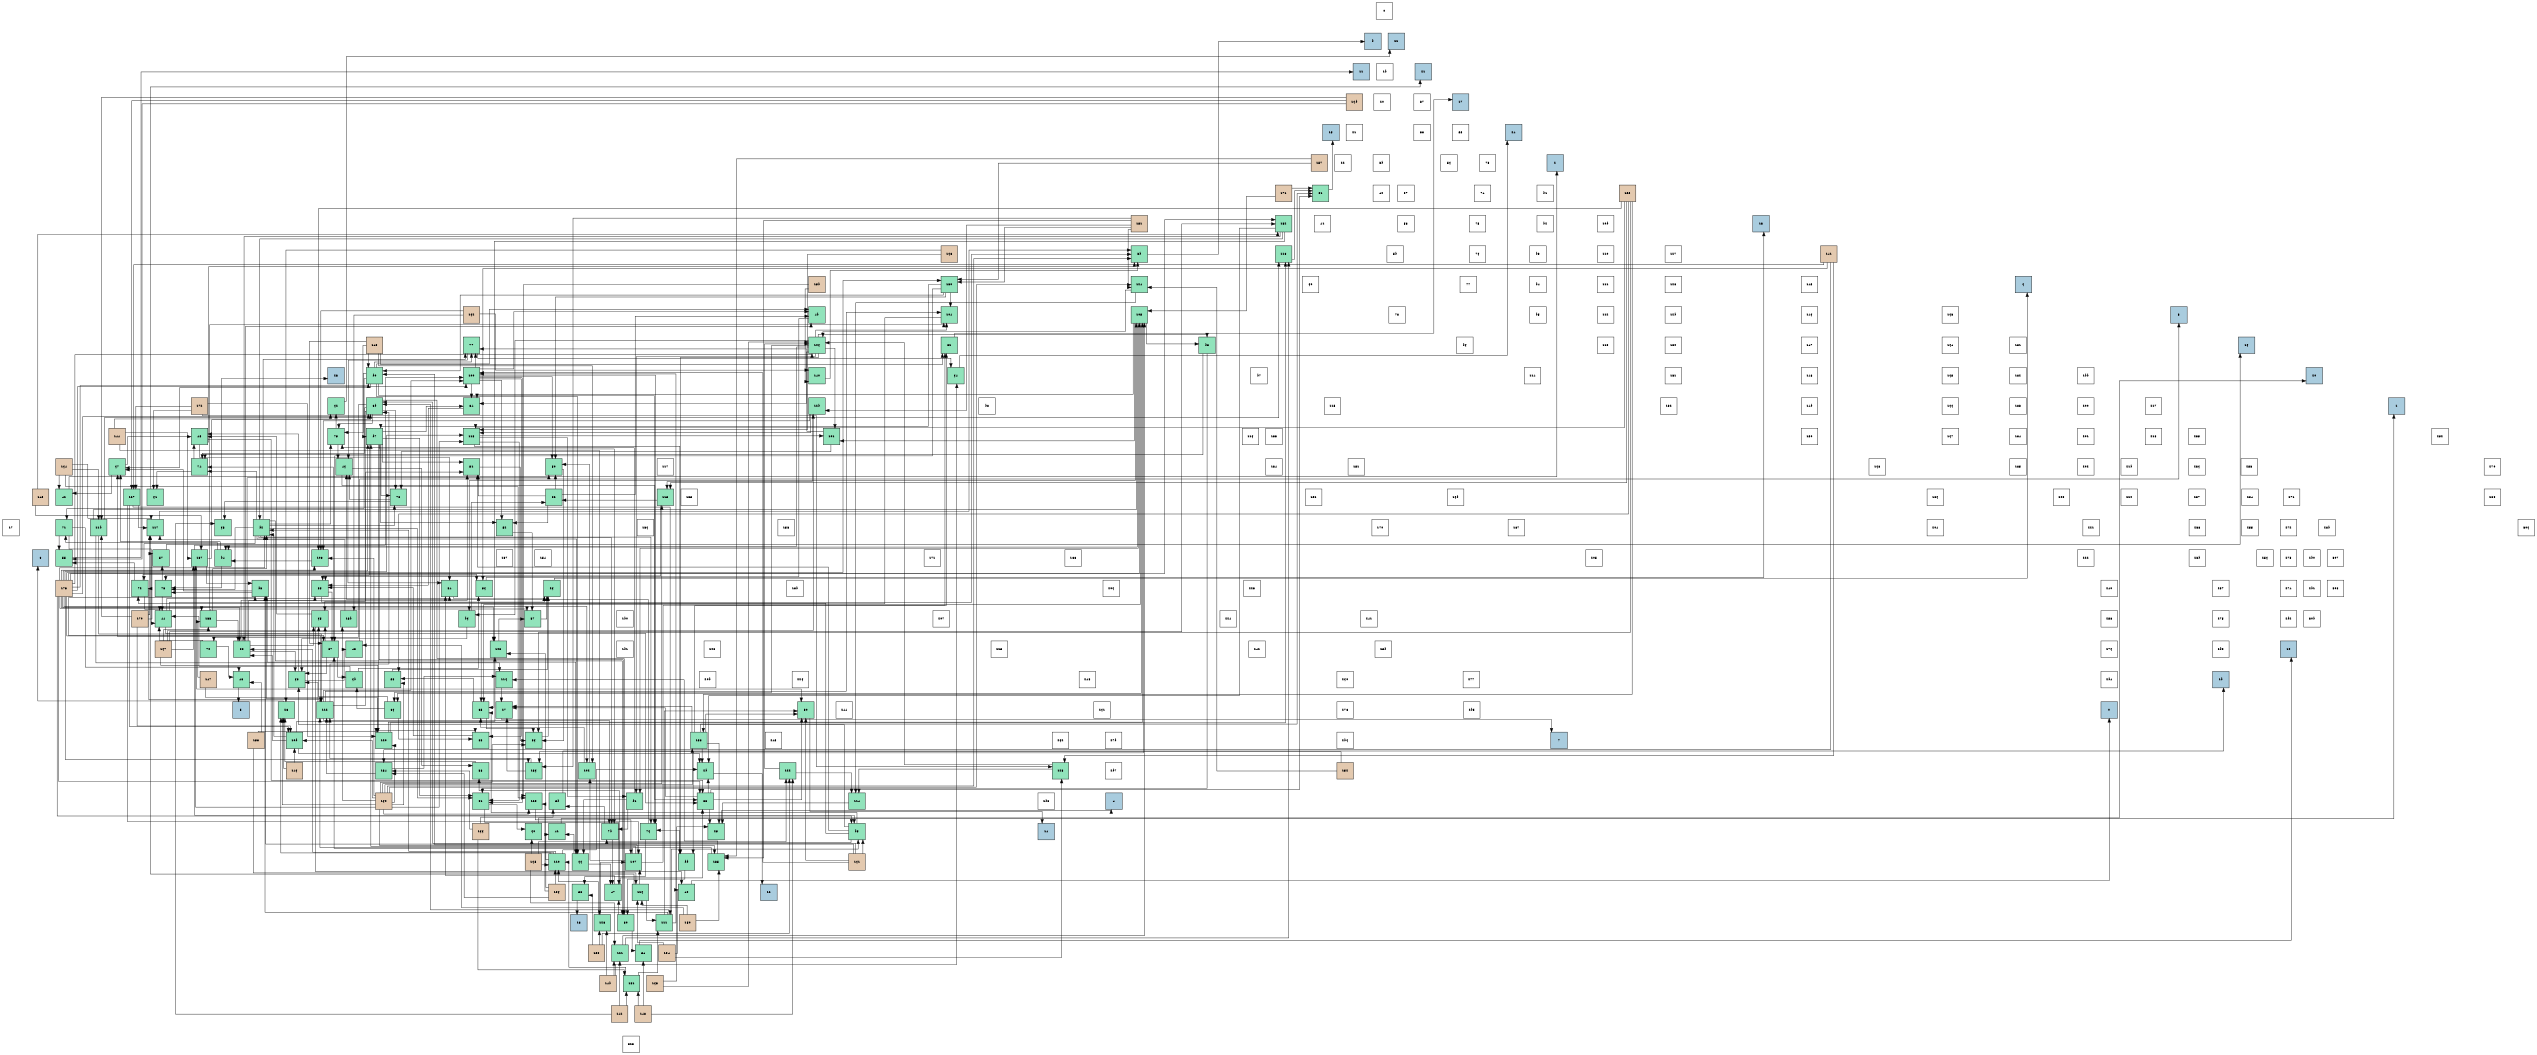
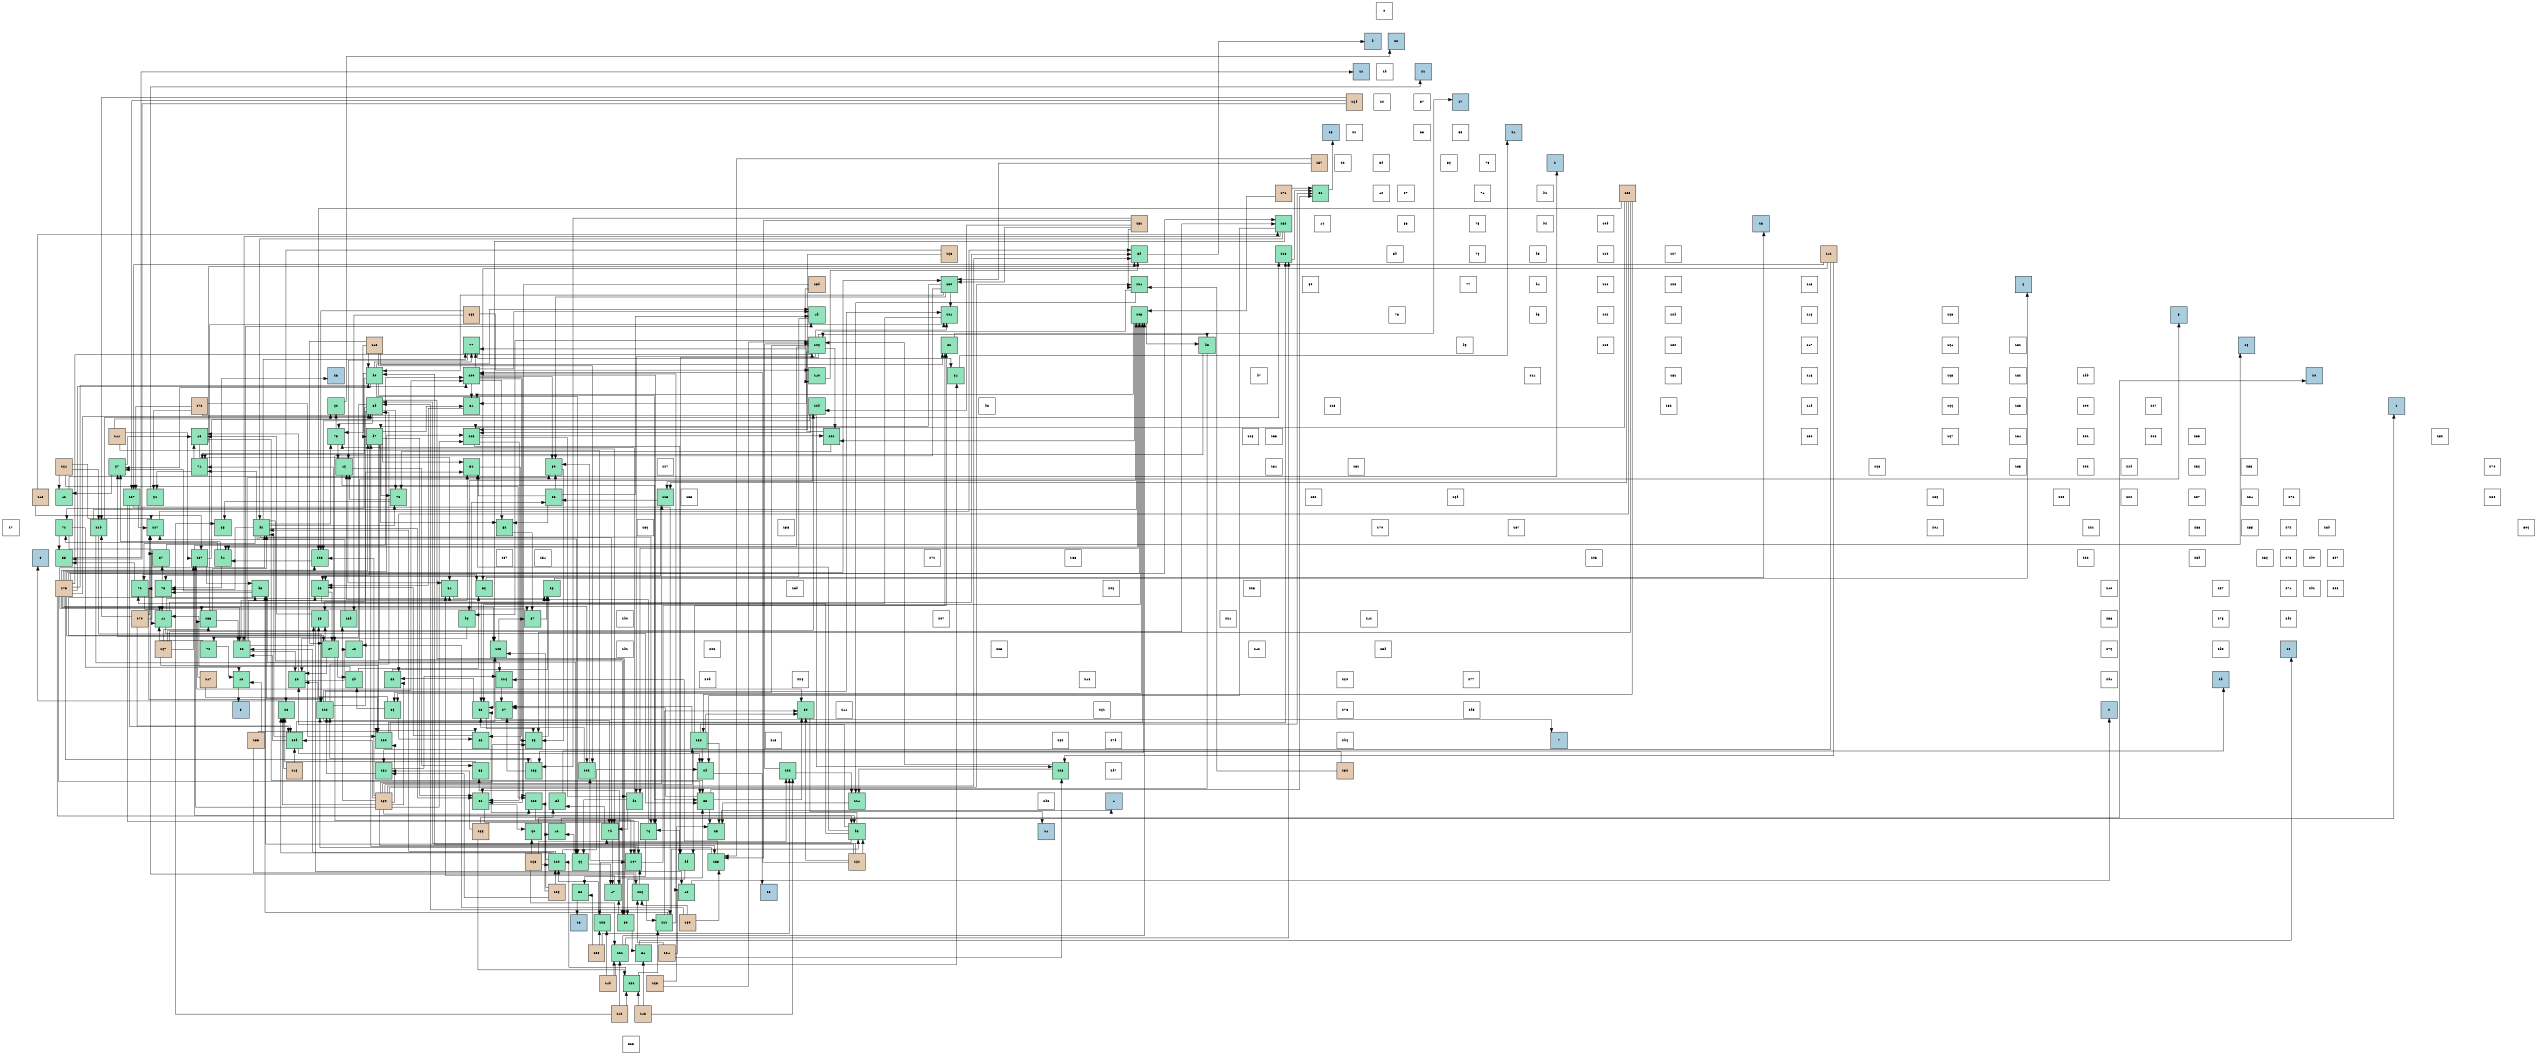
(2312, 619) -> none
(708, 788) -> none
(334, 833) -> (335, 793)
